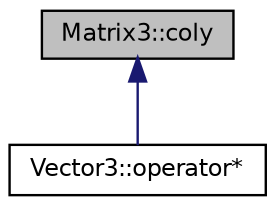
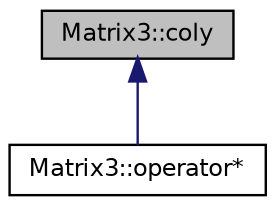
(138, 170) -> (138, 170)
